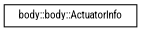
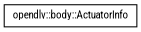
(71, 16) -> (71, 16)
